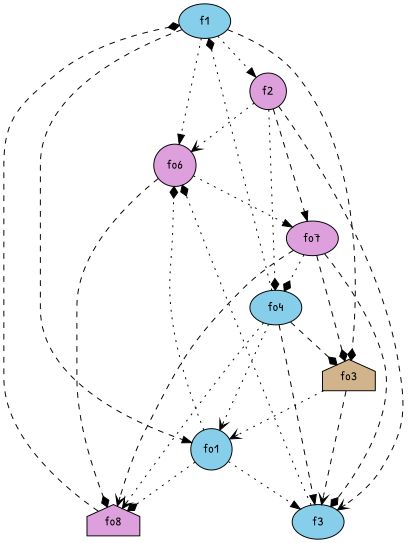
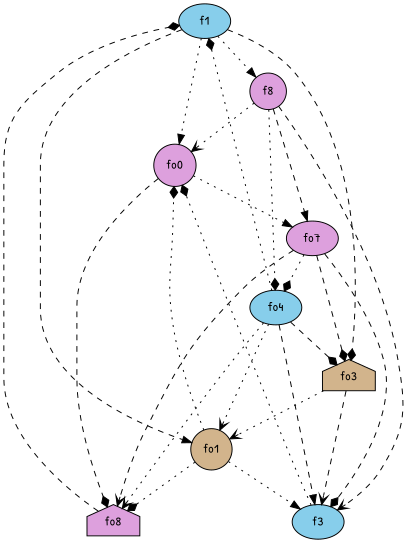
(268, 91) -> (268, 91)
(175, 165) -> (175, 165)
(211, 449) -> (211, 449)
